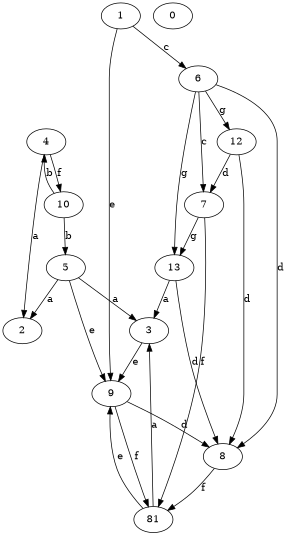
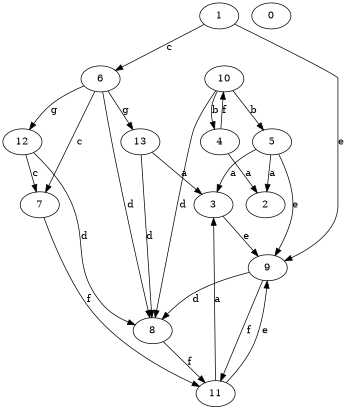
(226, 173) -> (35, 173)
none -> (179, 198)
(191, 233) -> none
(153, 520) -> (216, 394)
